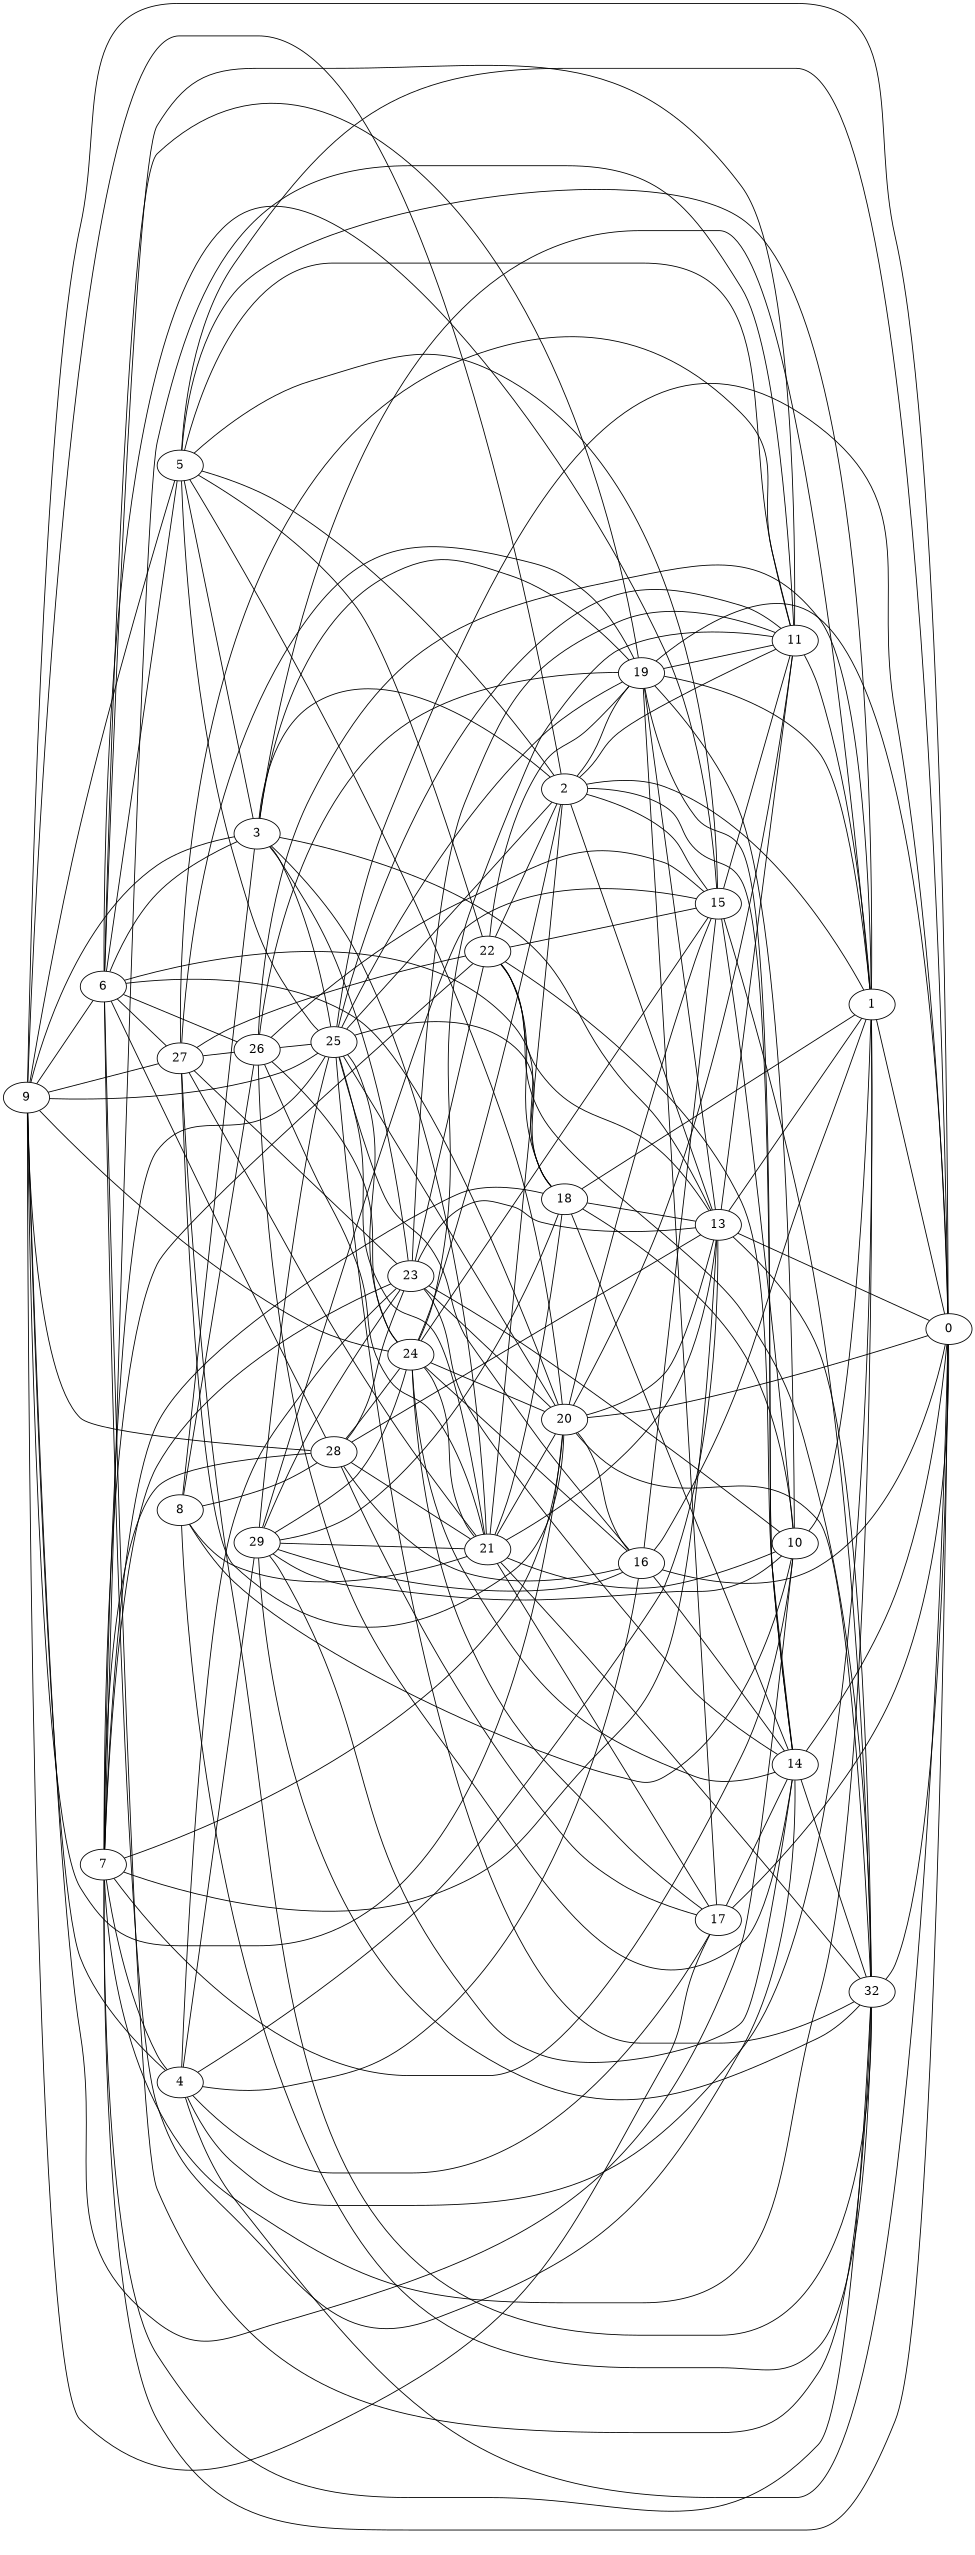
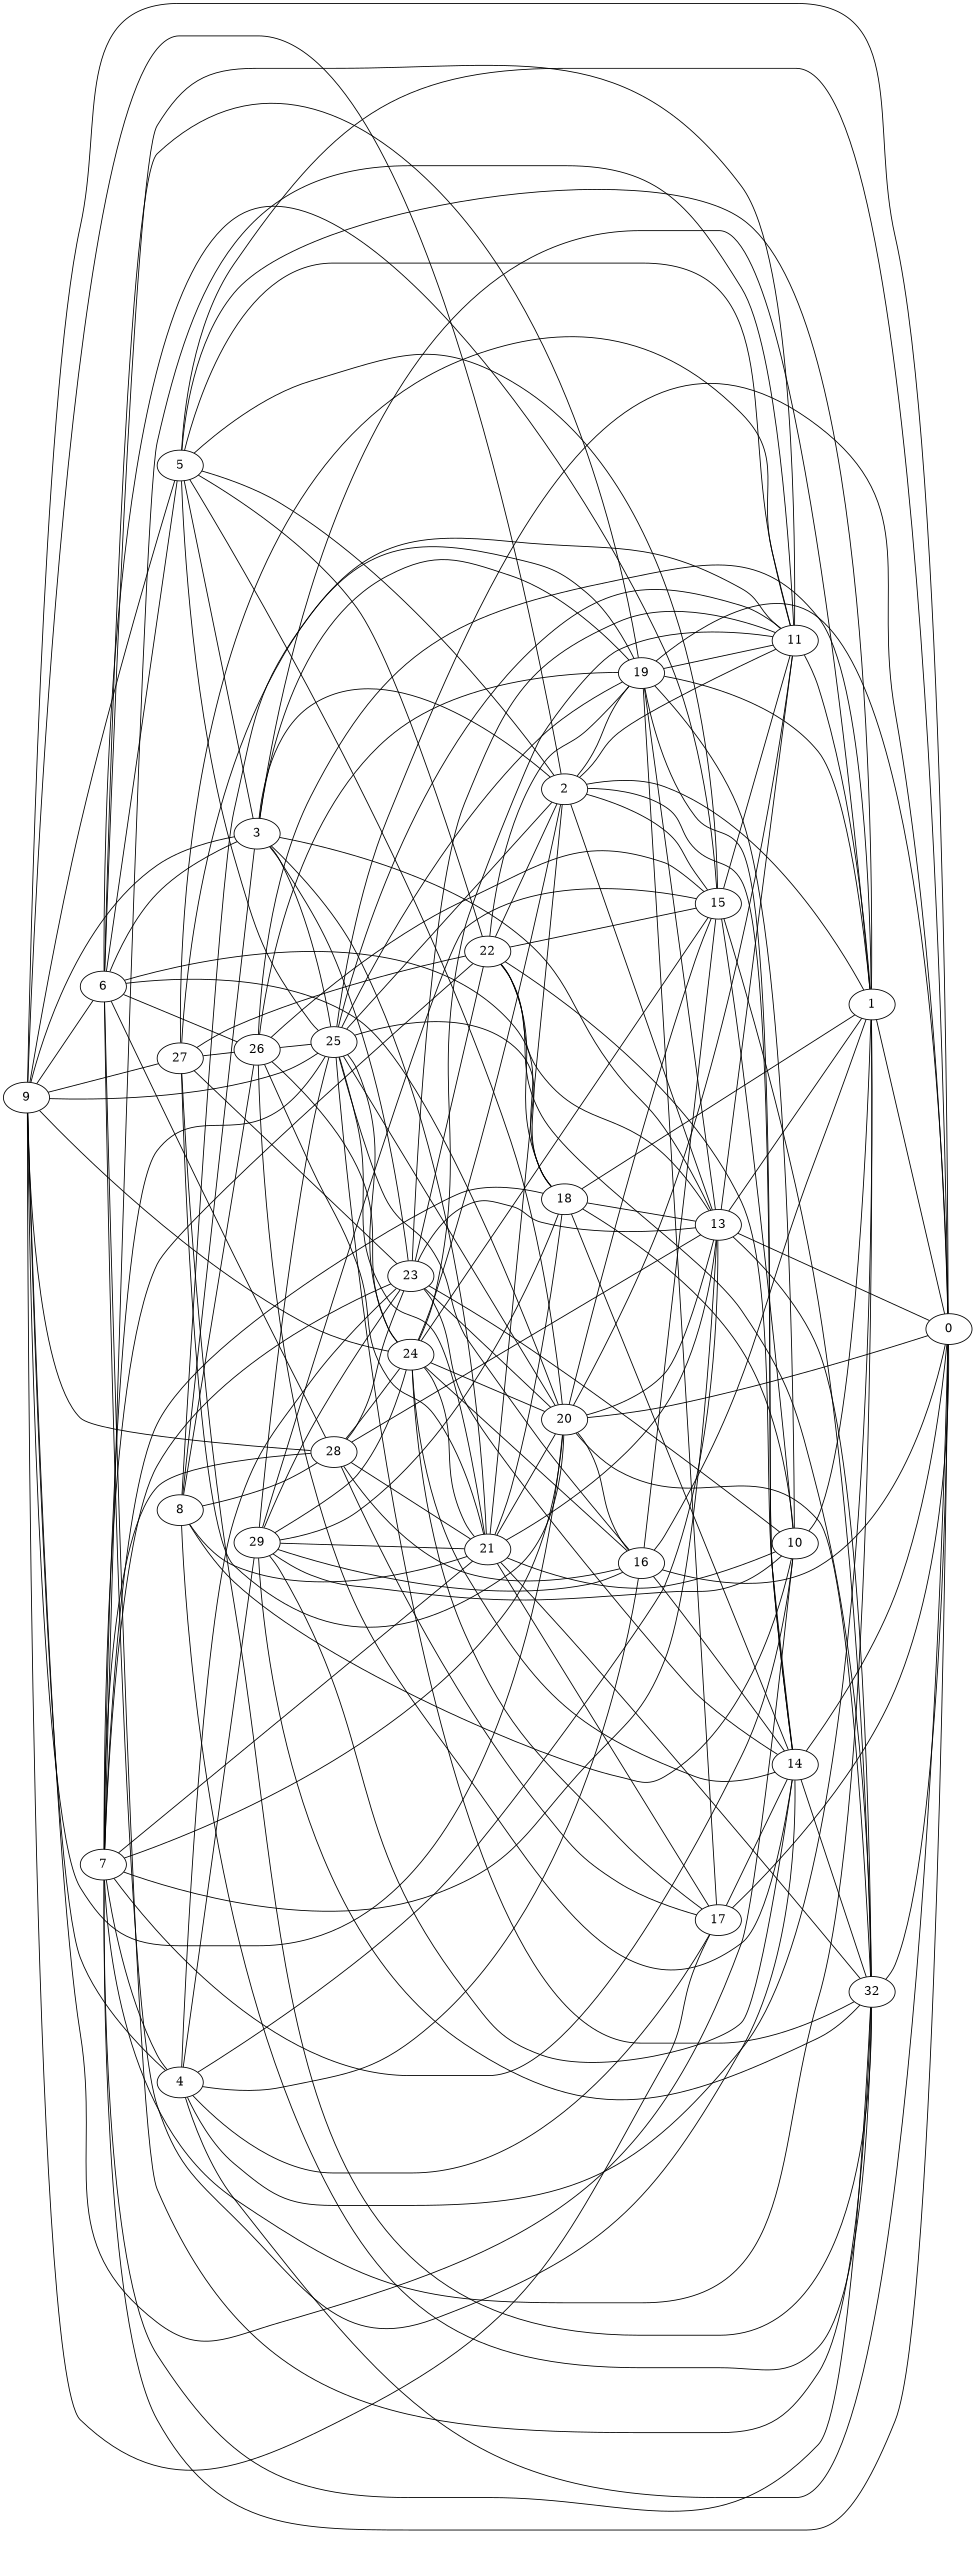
none -> (239, 787)
(142, 1022) -> none
(323, 1310) -> (296, 1707)
